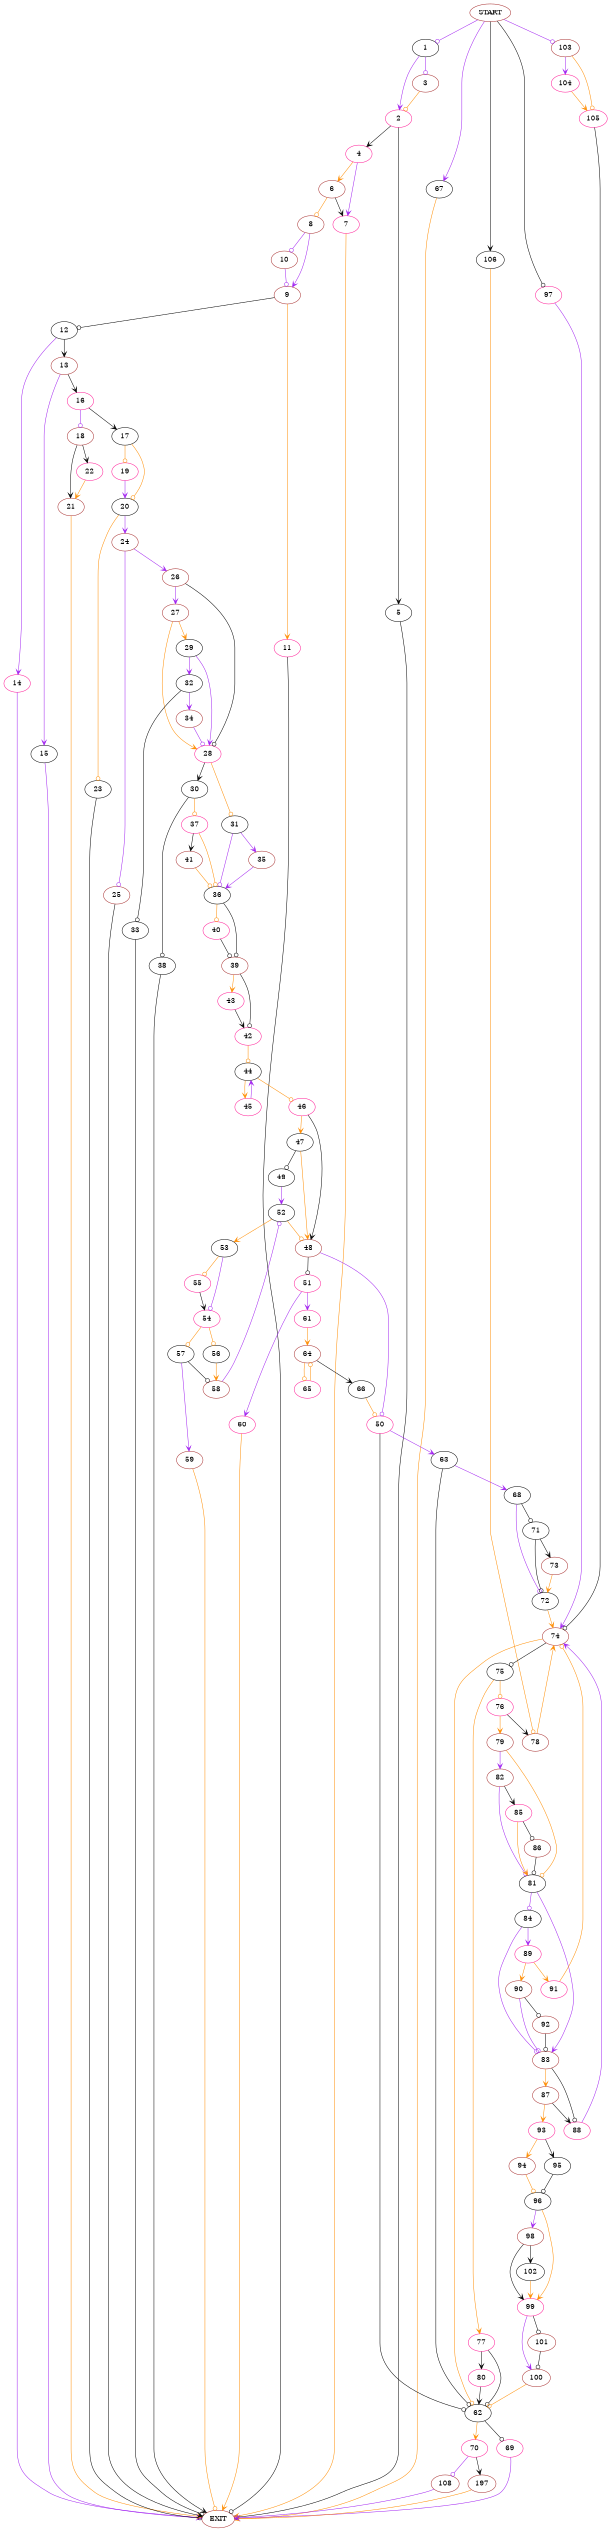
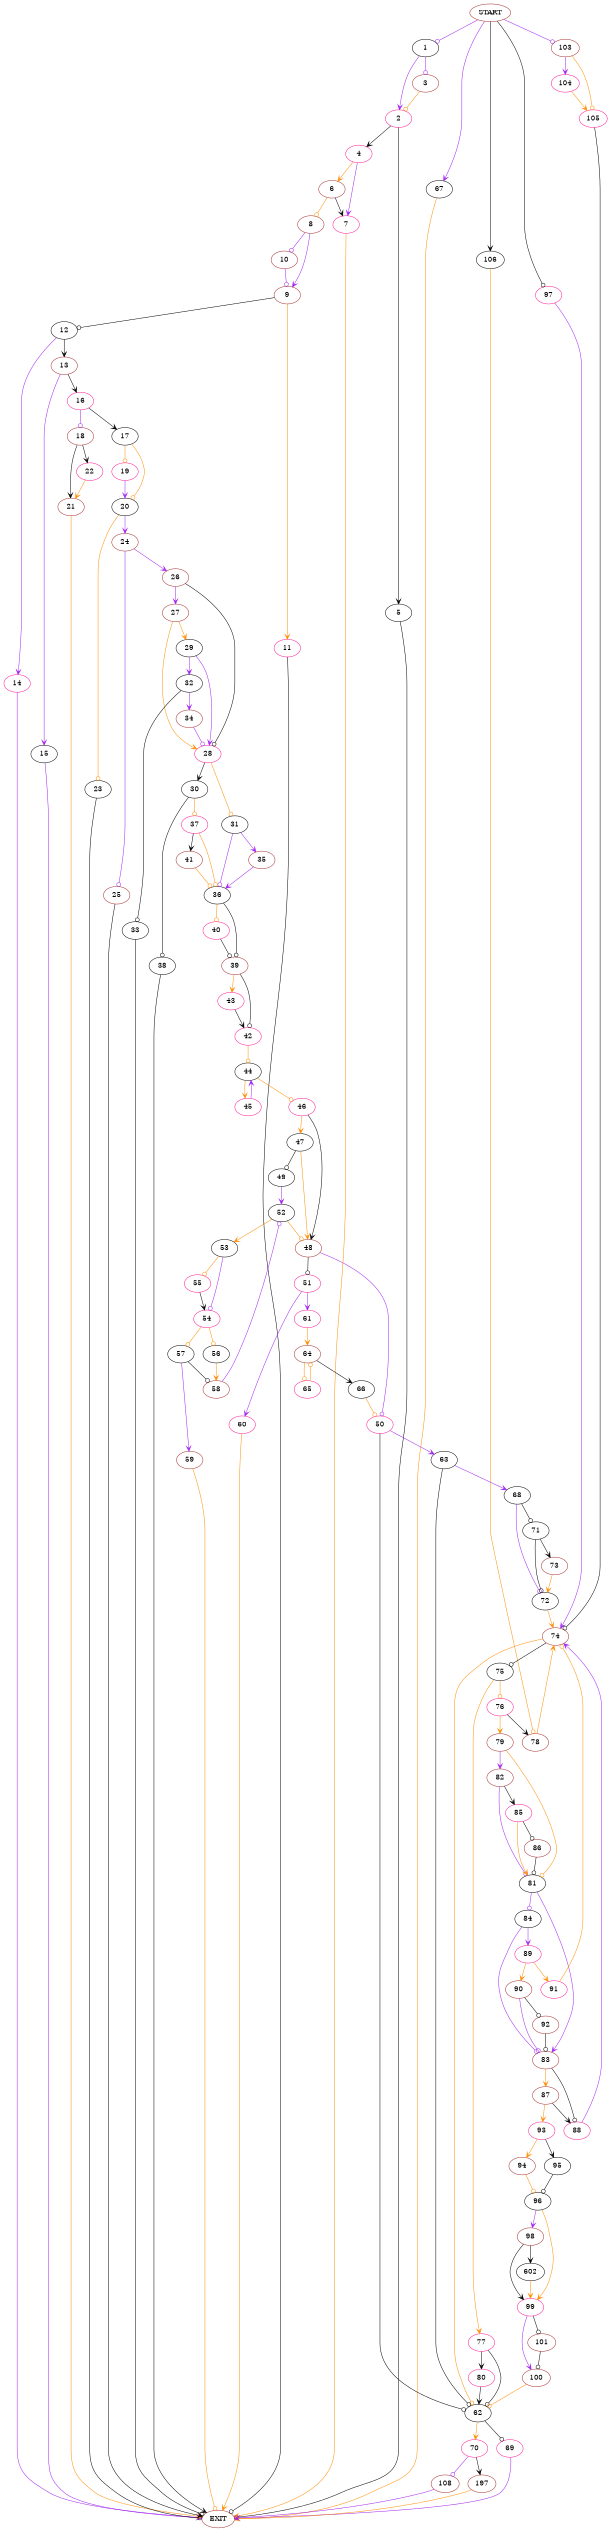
(530, 2272) -> (530, 2272)
